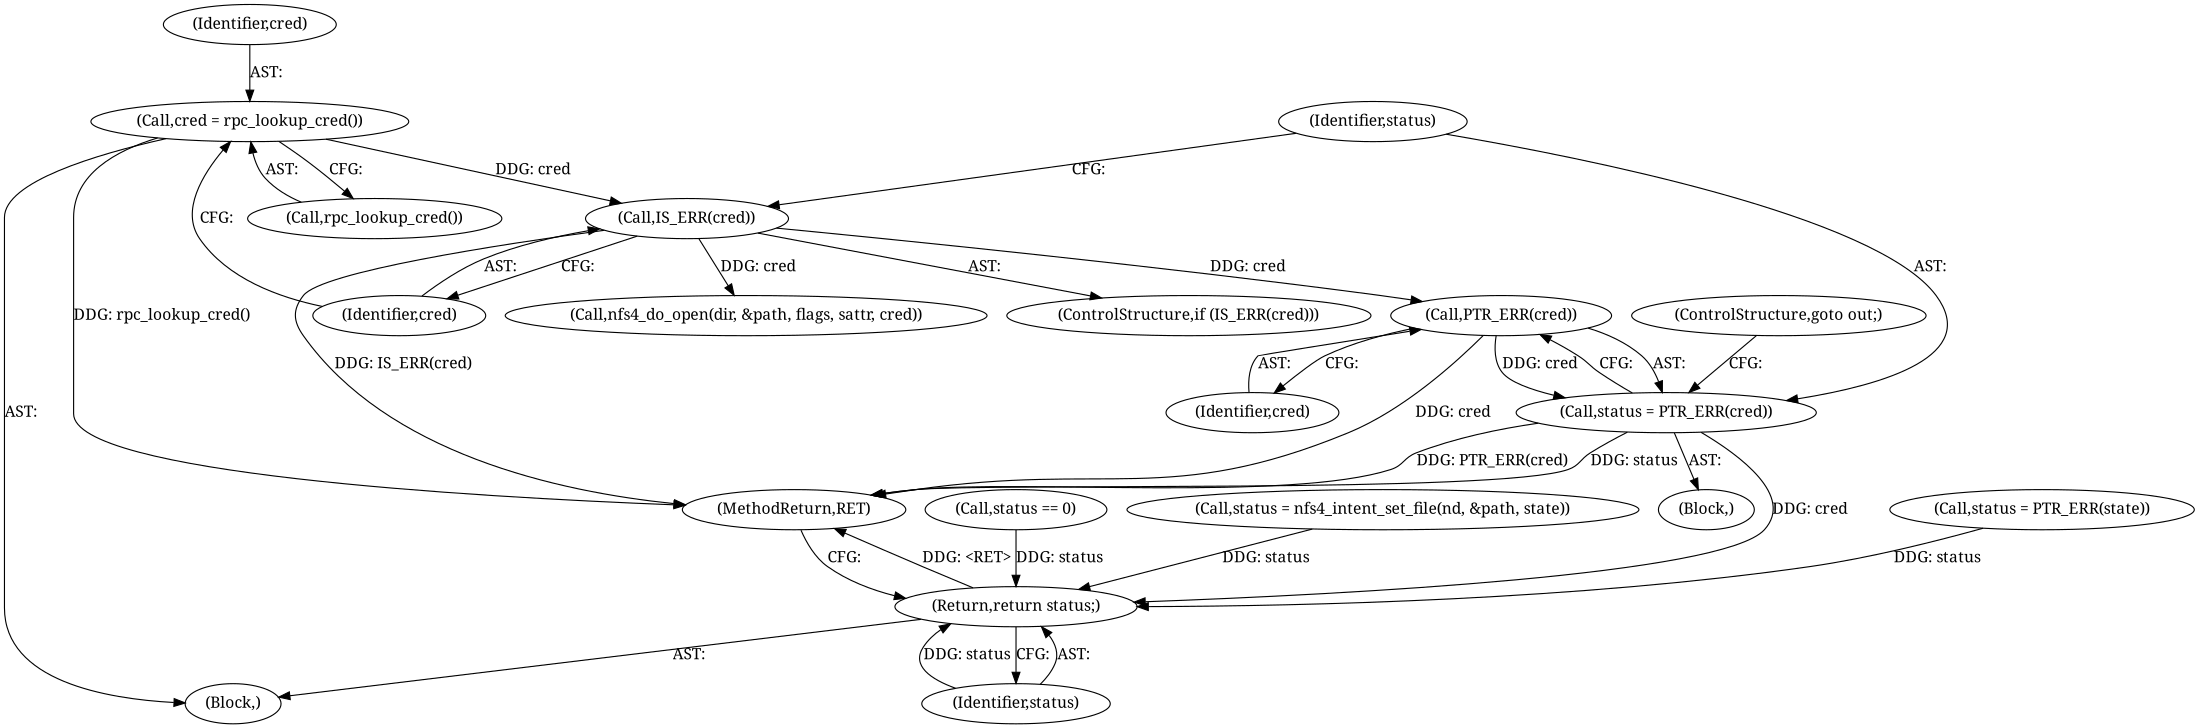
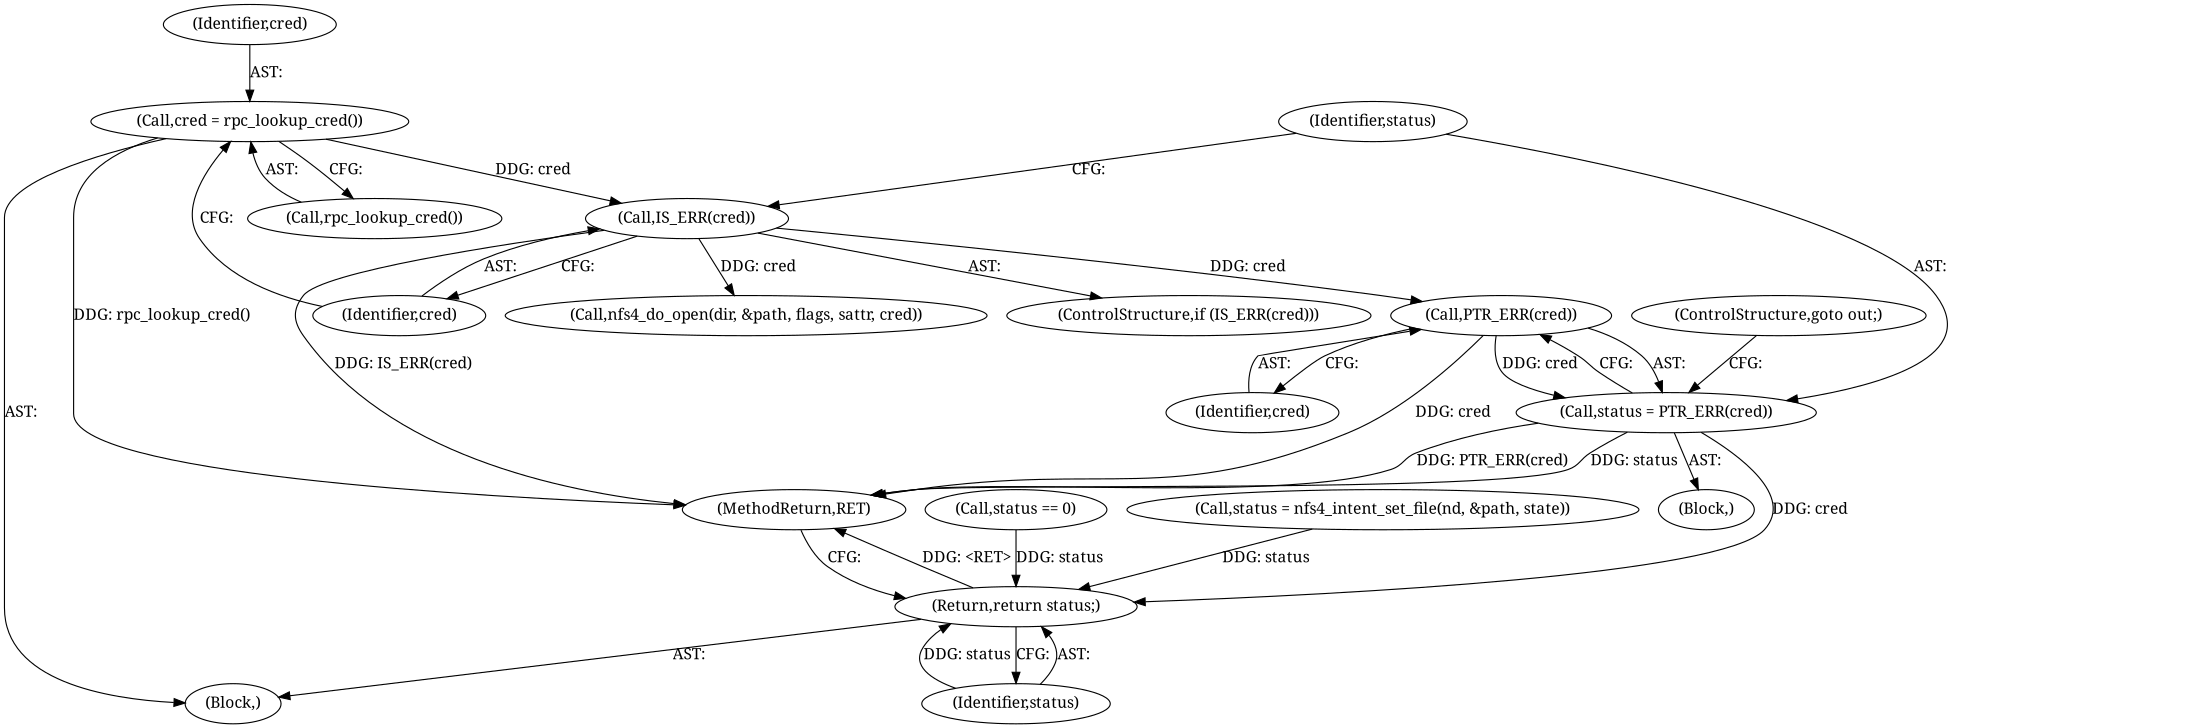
(2042, 510) -> none
